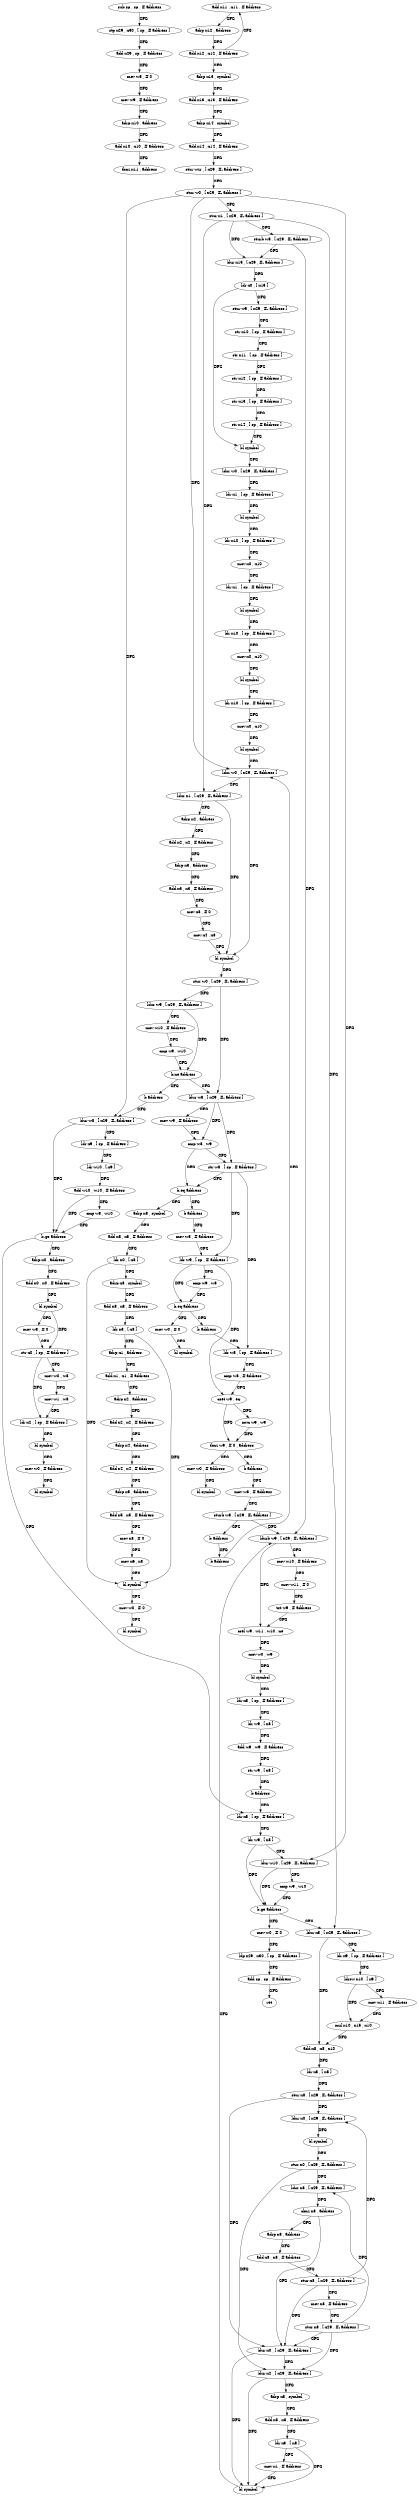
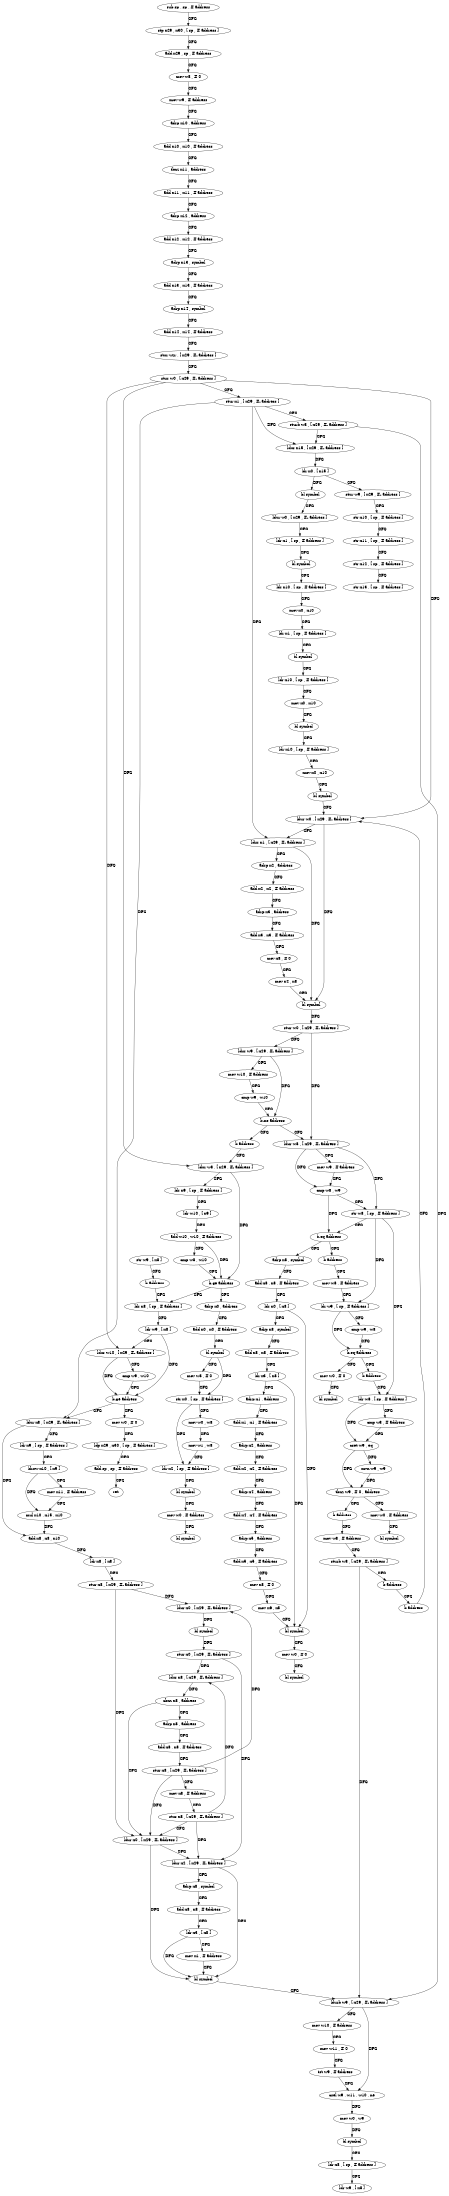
(241, 36) -> (188, 180)
(218, 42) -> (193, 228)
(257, 425) -> none
(227, 1330) -> (347, 1418)
(261, 1747) -> none
